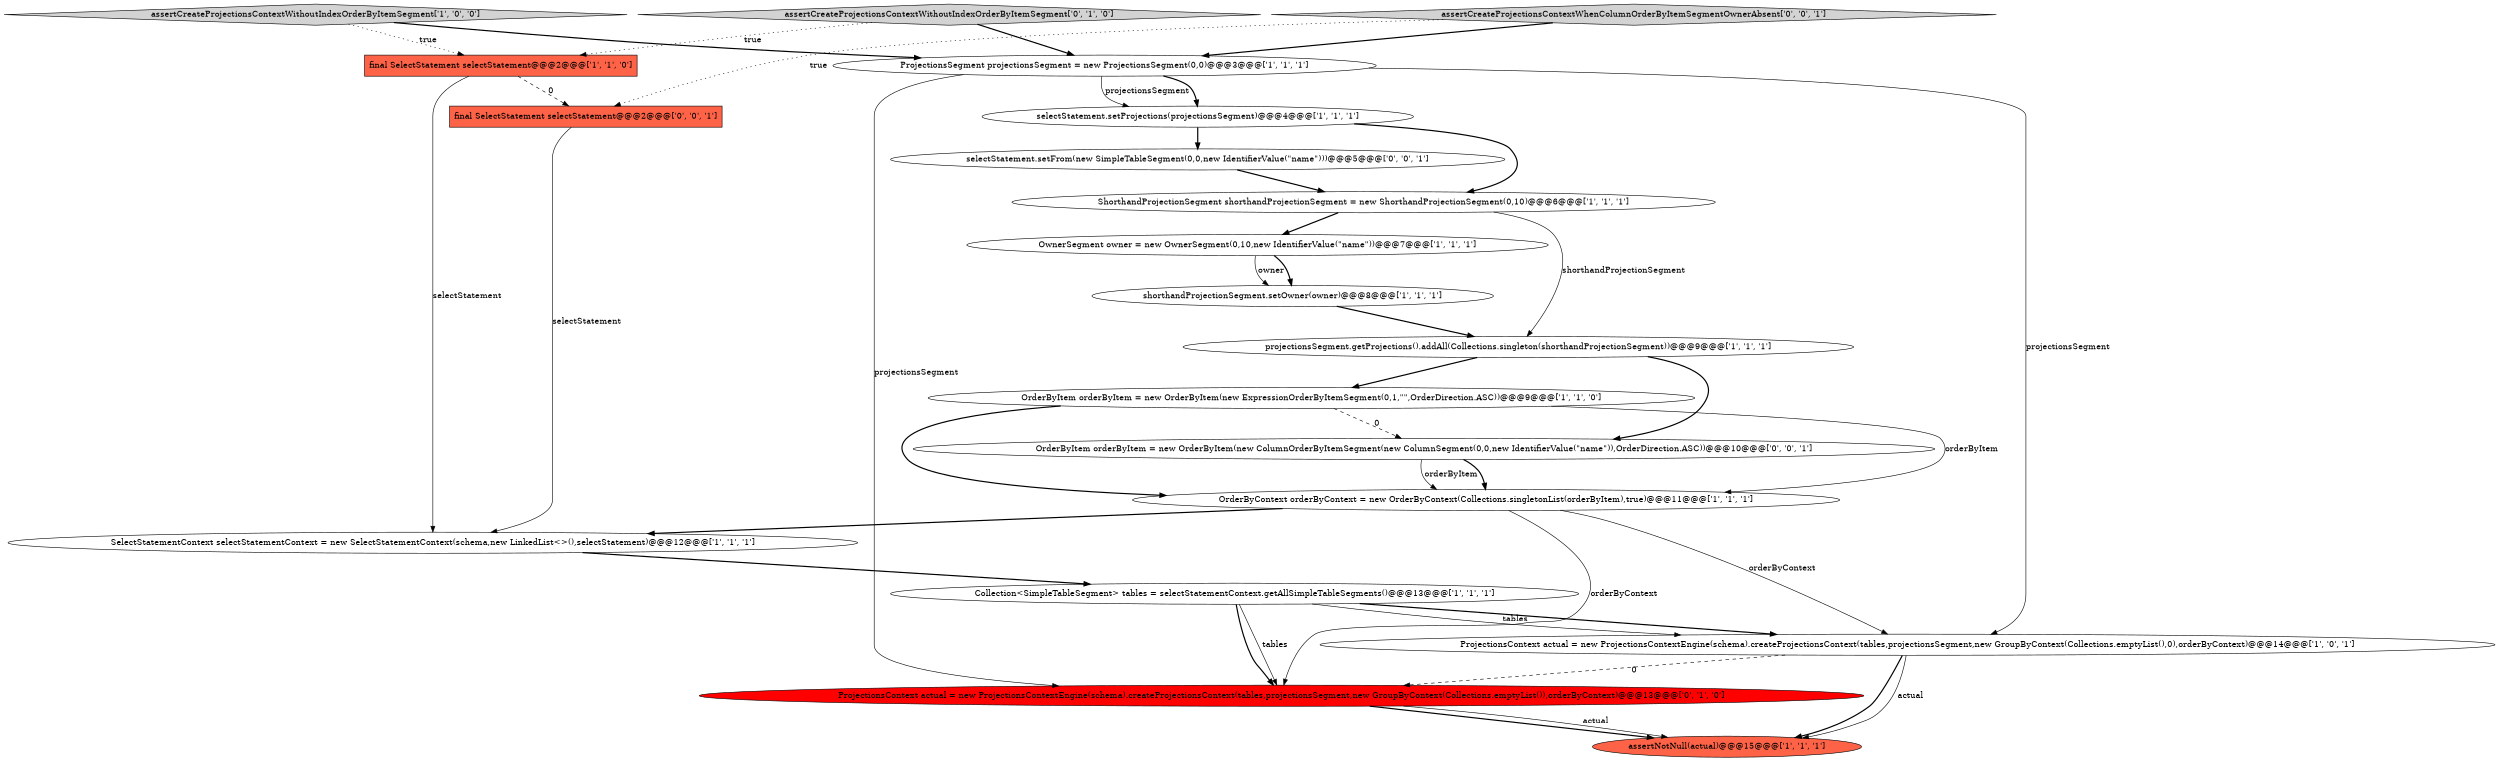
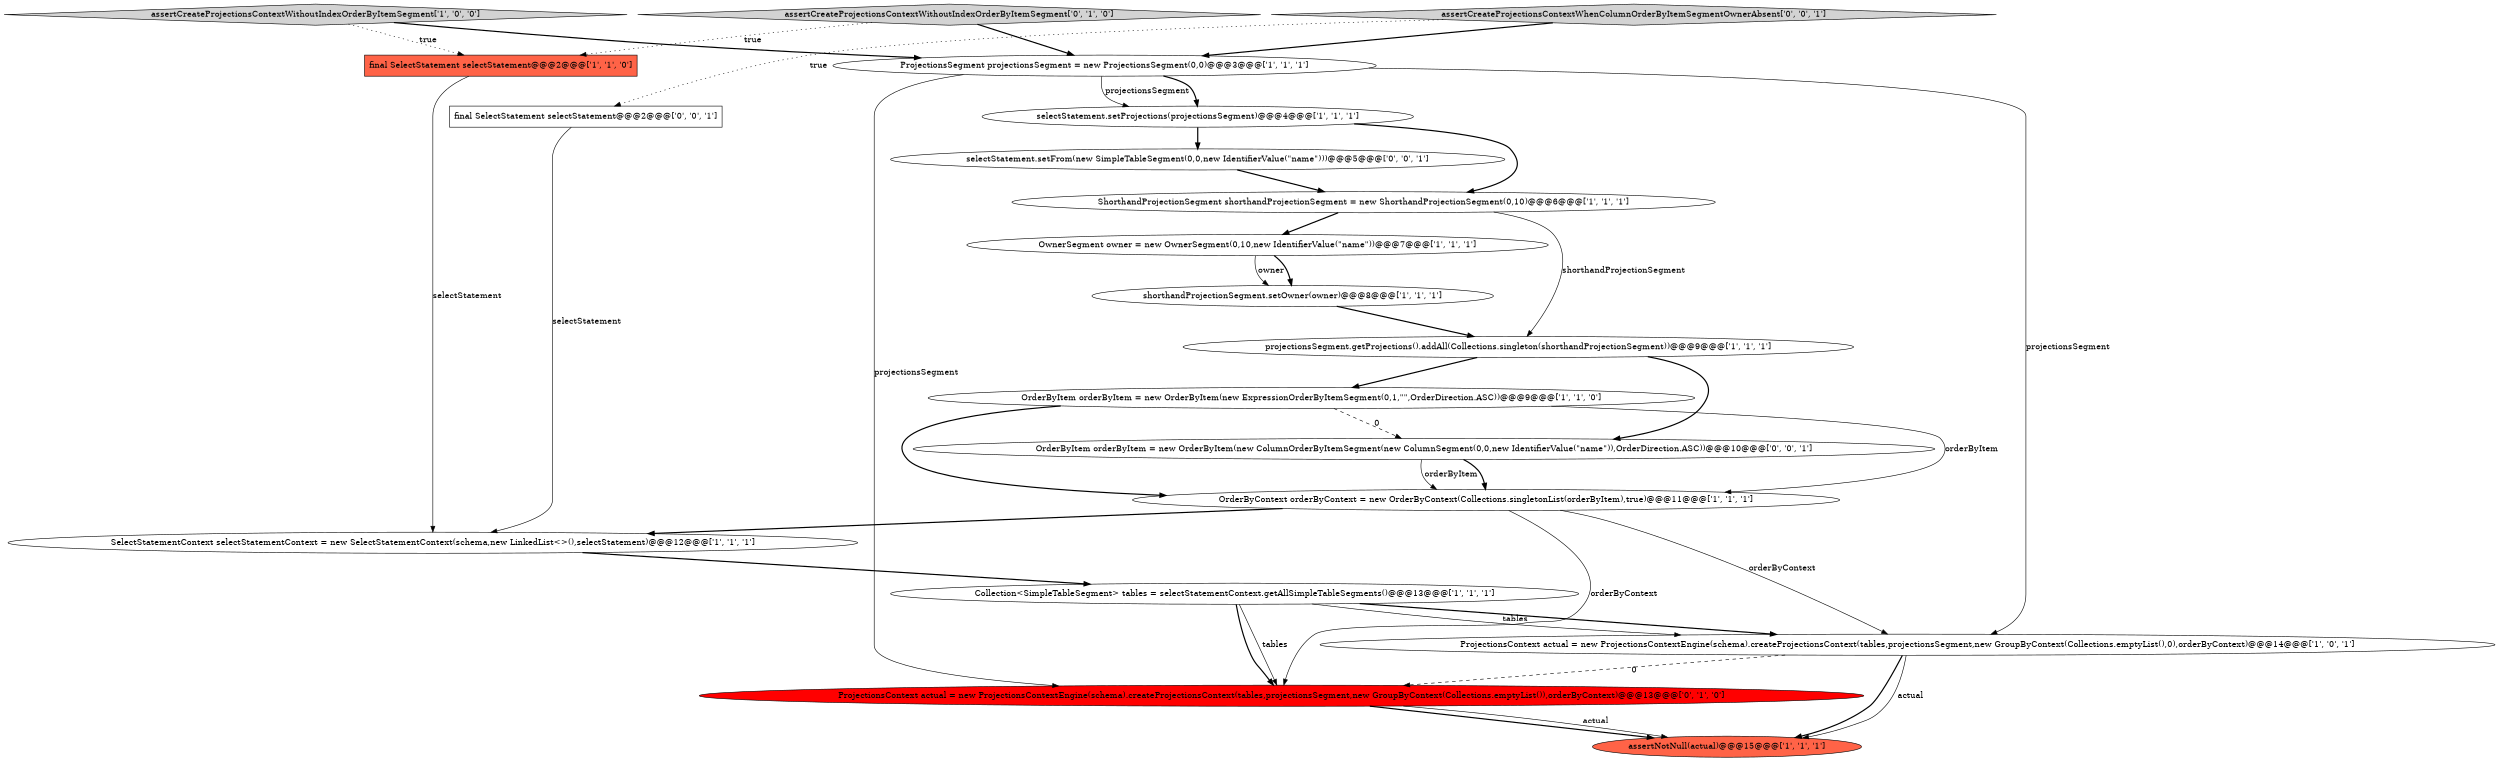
(541, 90) -> none
(586, 117) -> (586, 117)
